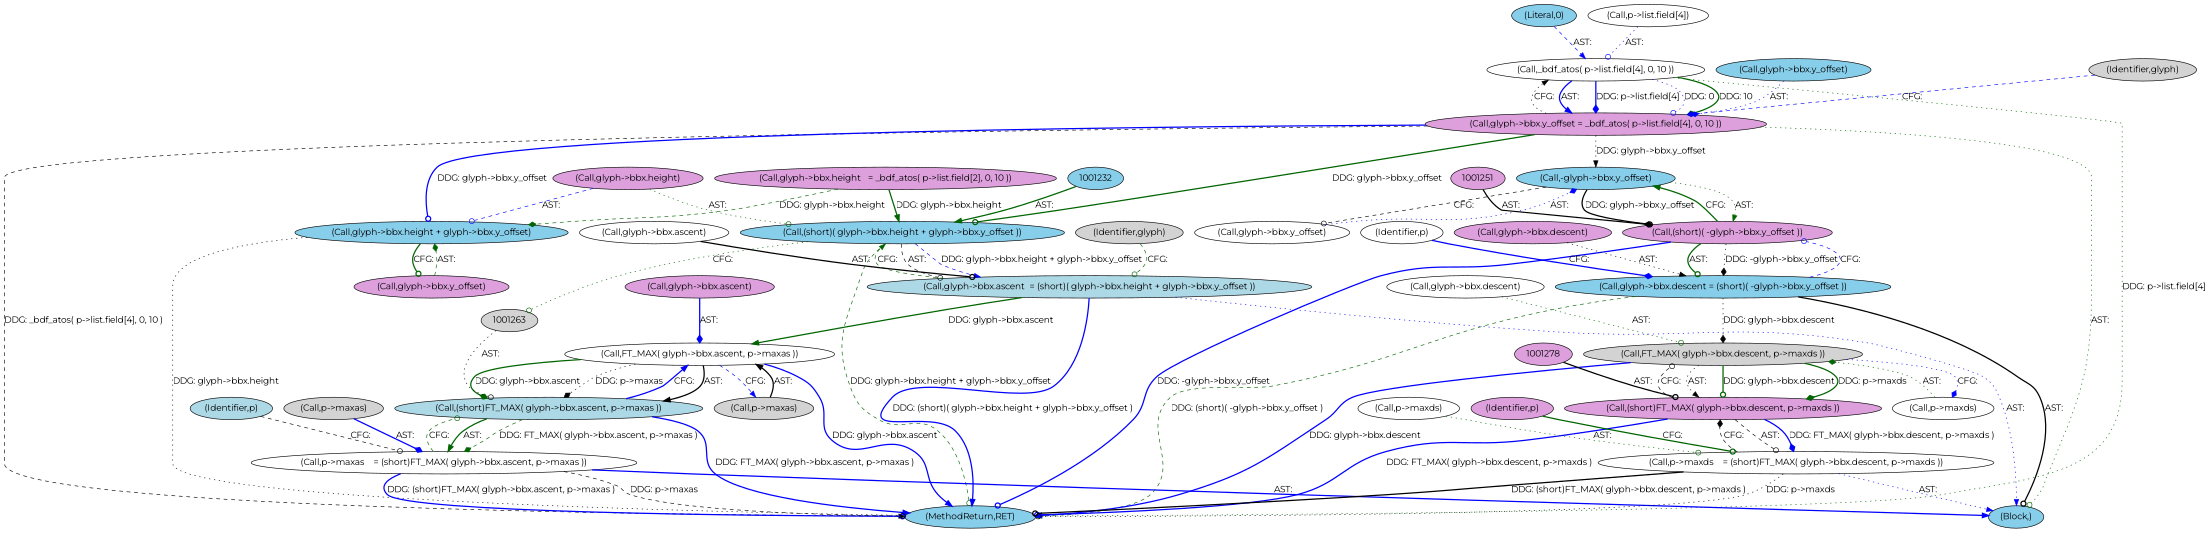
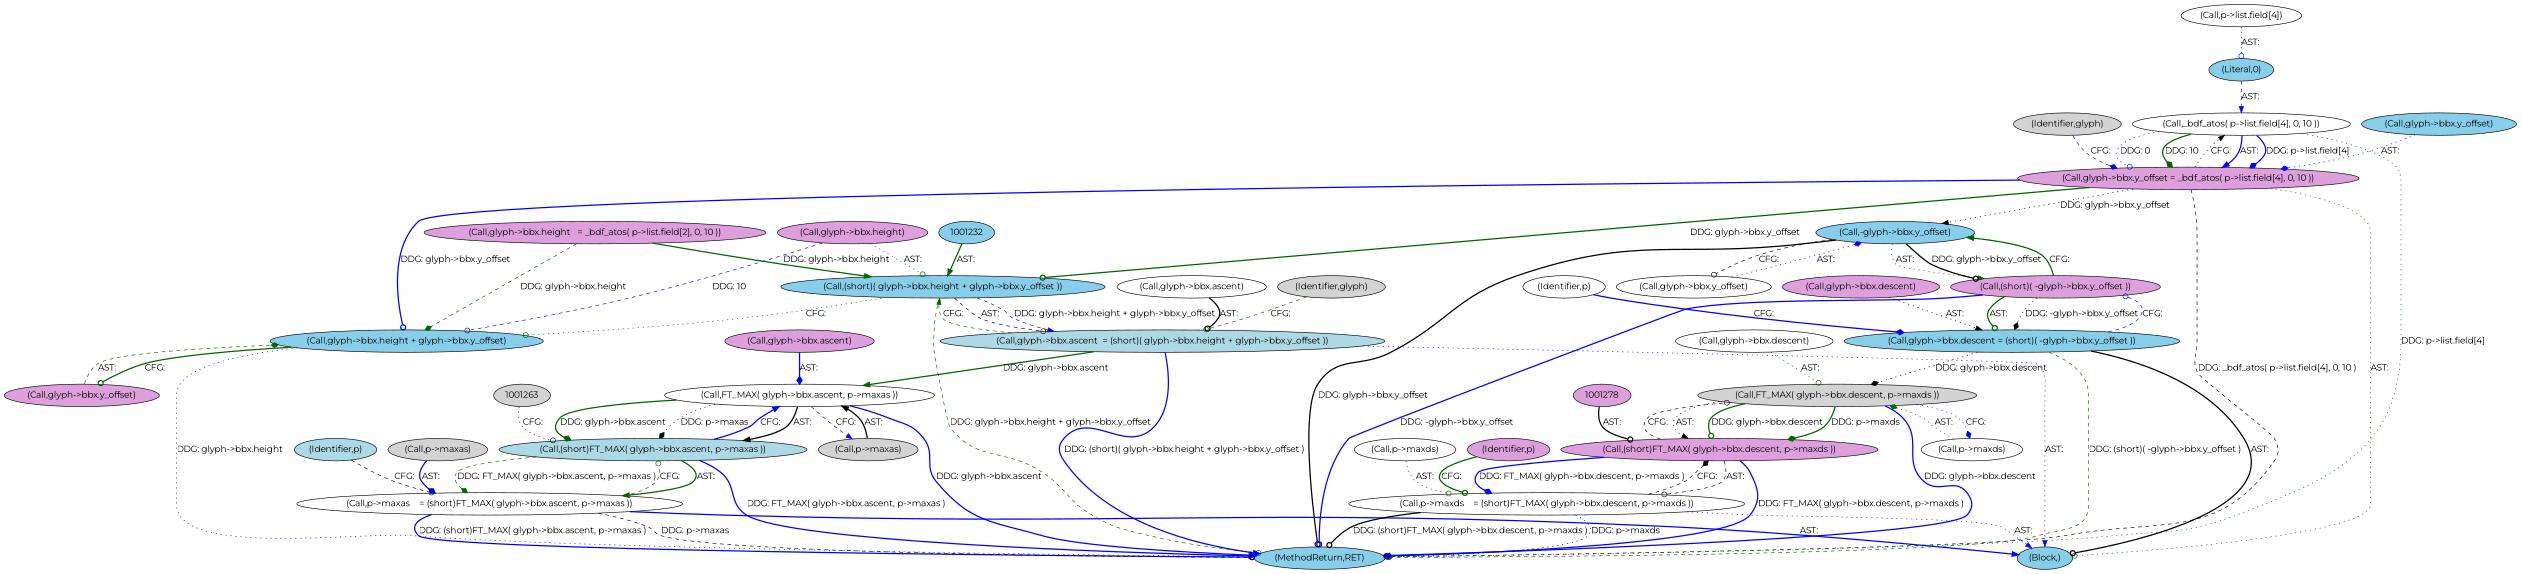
(1624, 41) -> (2241, 40)
(1478, 178) -> none
(553, 205) -> (729, 287)
(667, 264) -> (708, 322)
none -> (1486, 289)
(492, 354) -> (534, 422)
(371, 496) -> (384, 535)
